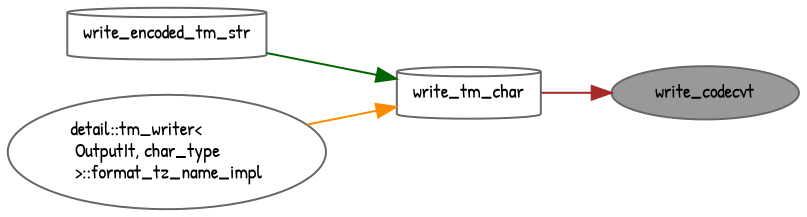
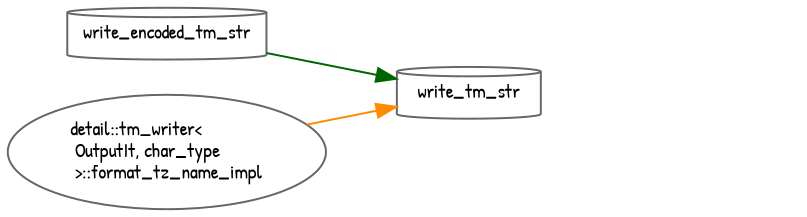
(469, 93) -> (469, 93)
(705, 93) -> none
